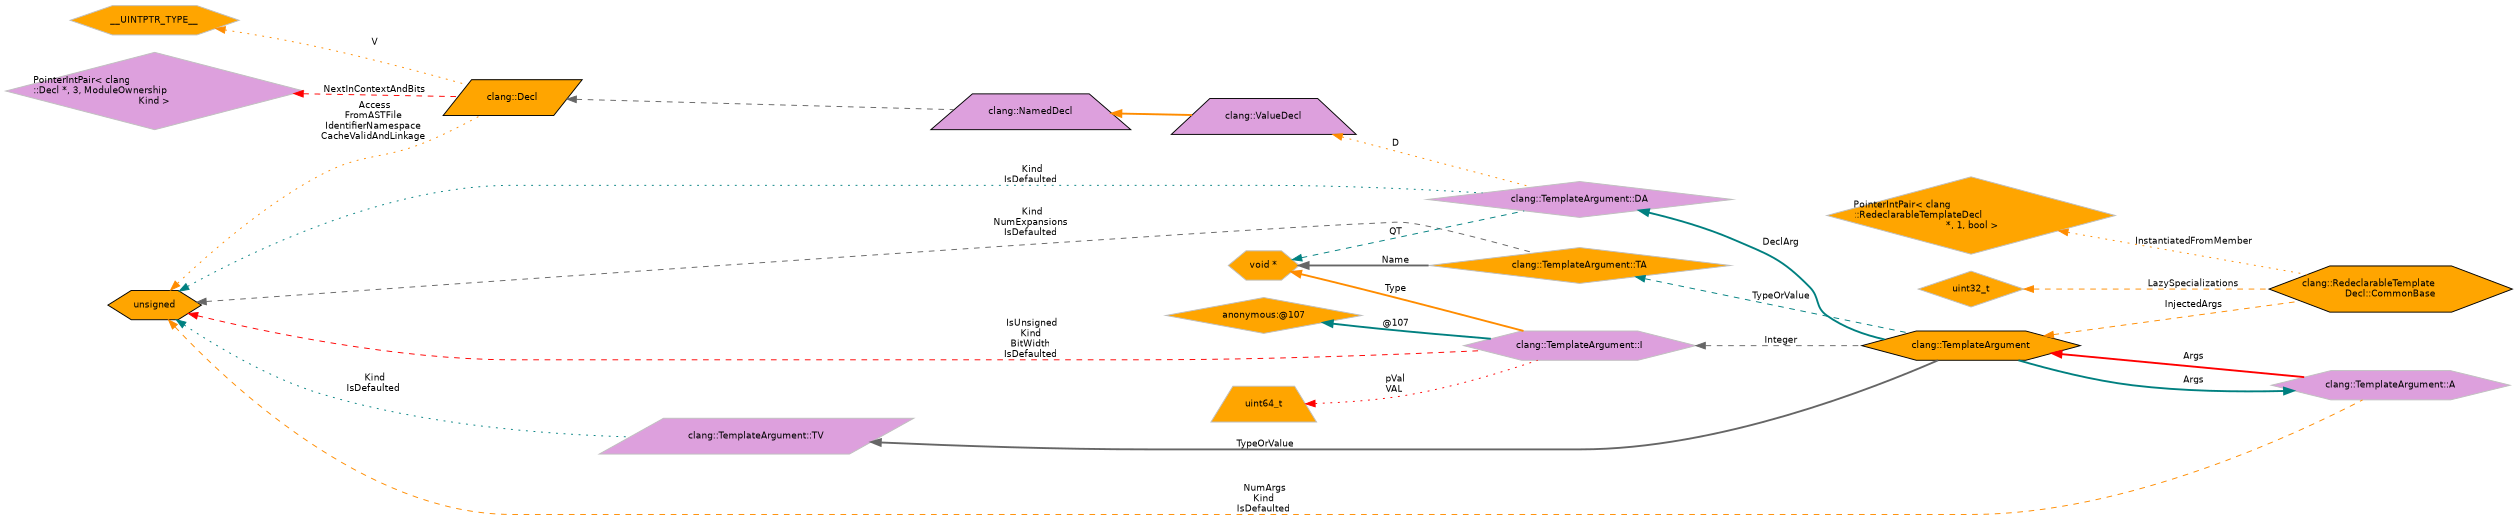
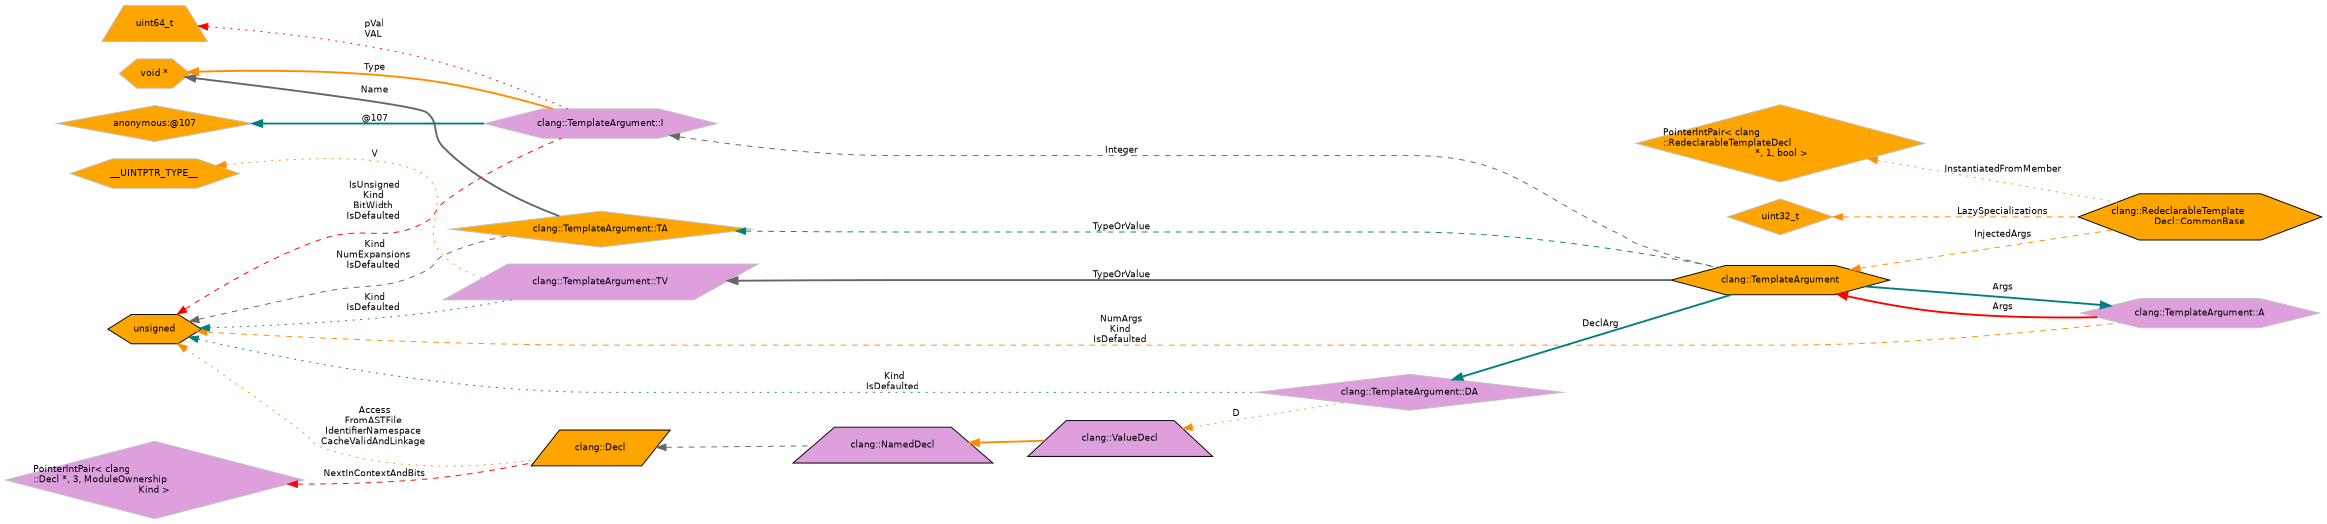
(347, 54) -> (393, 163)
(1413, 234) -> none
